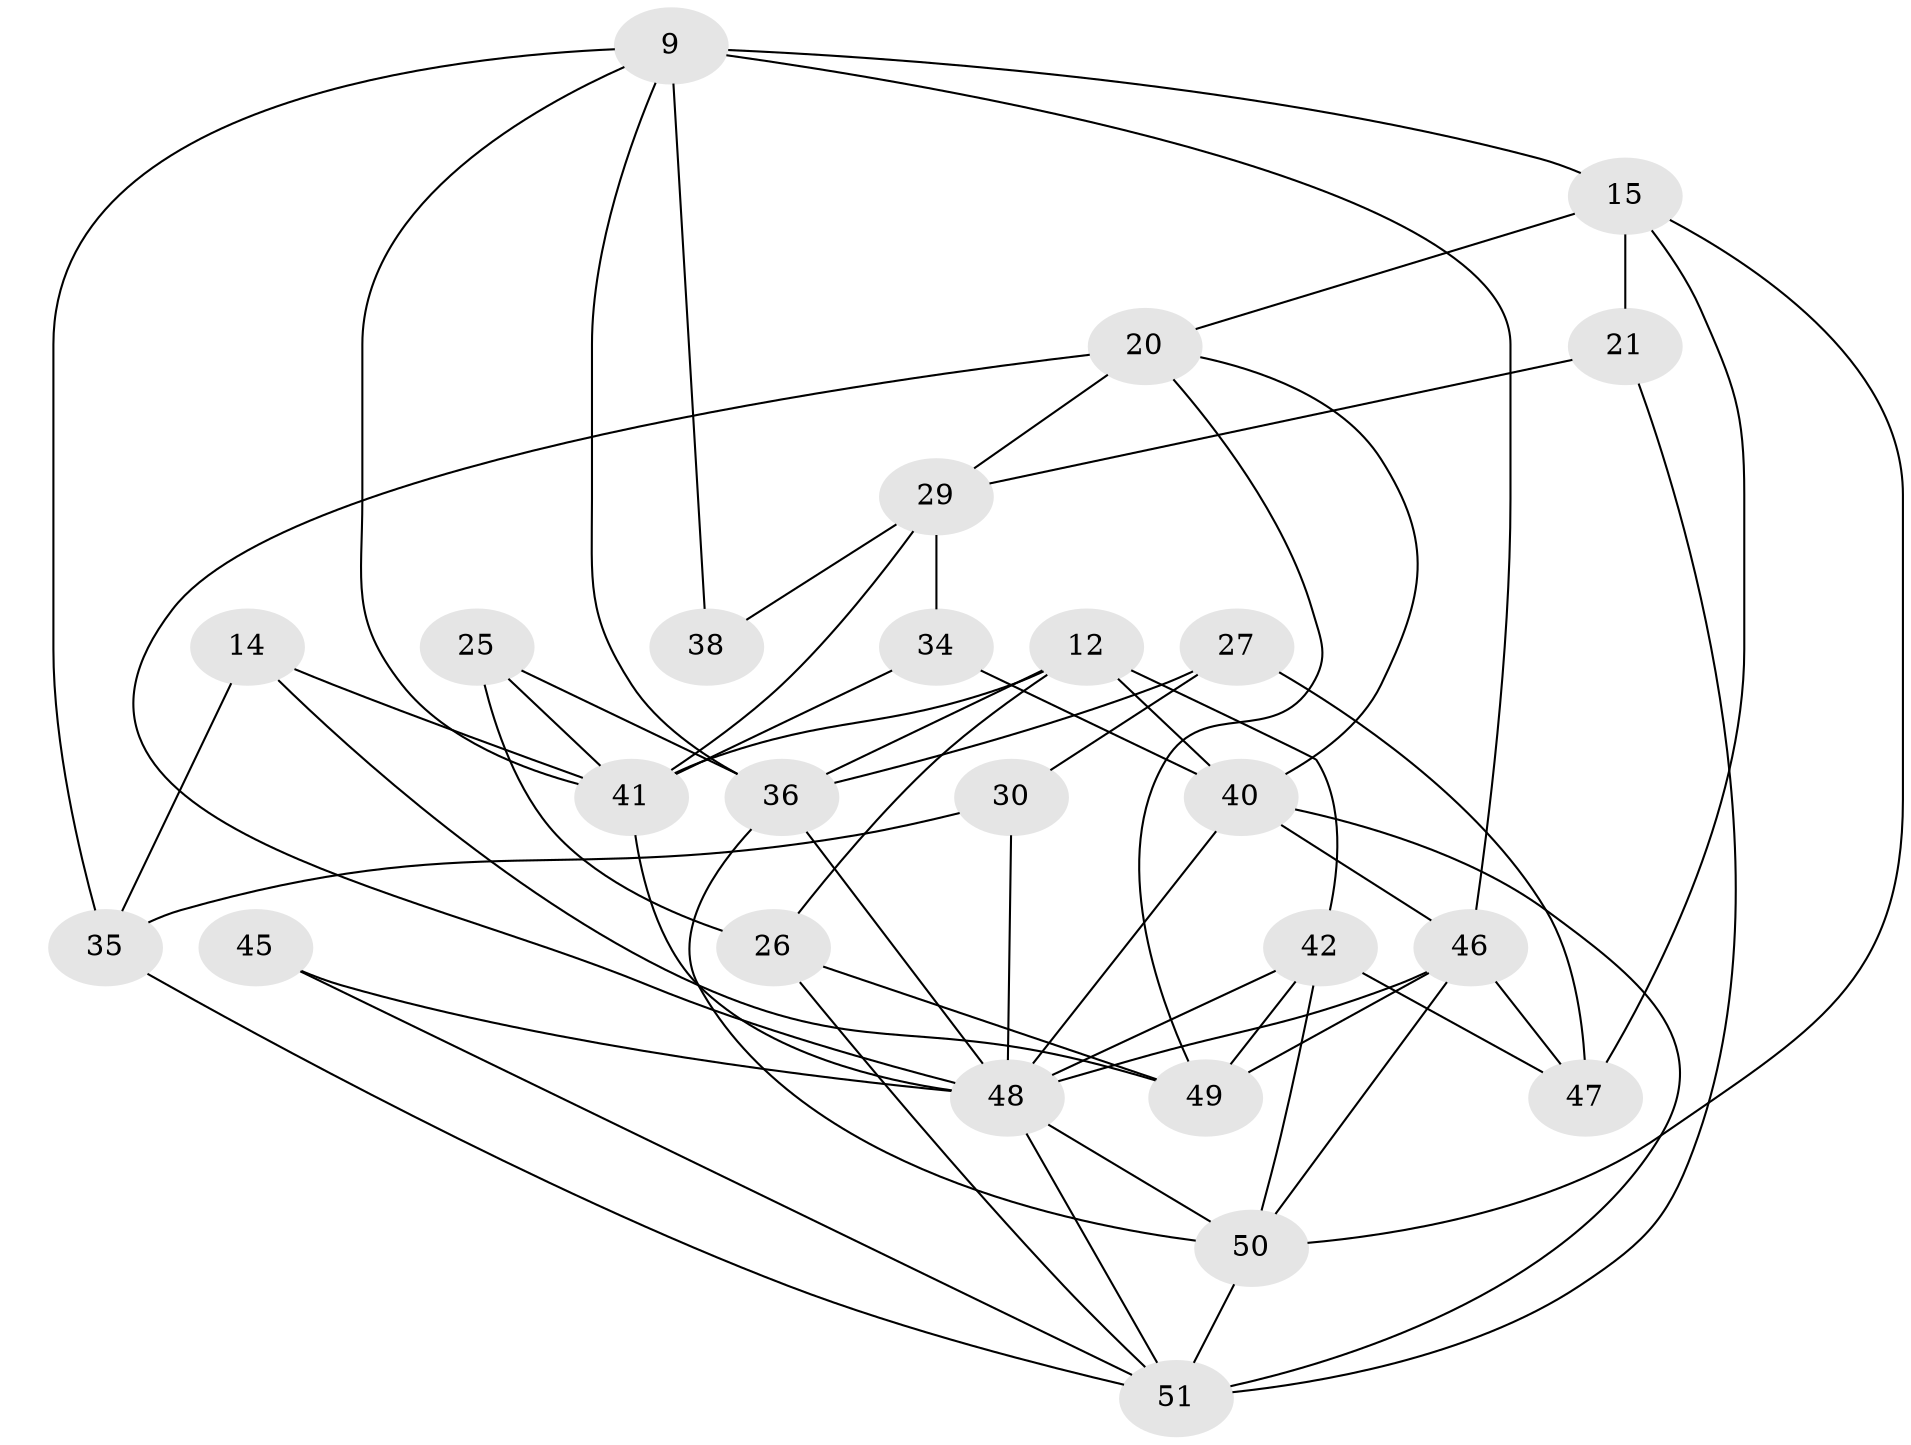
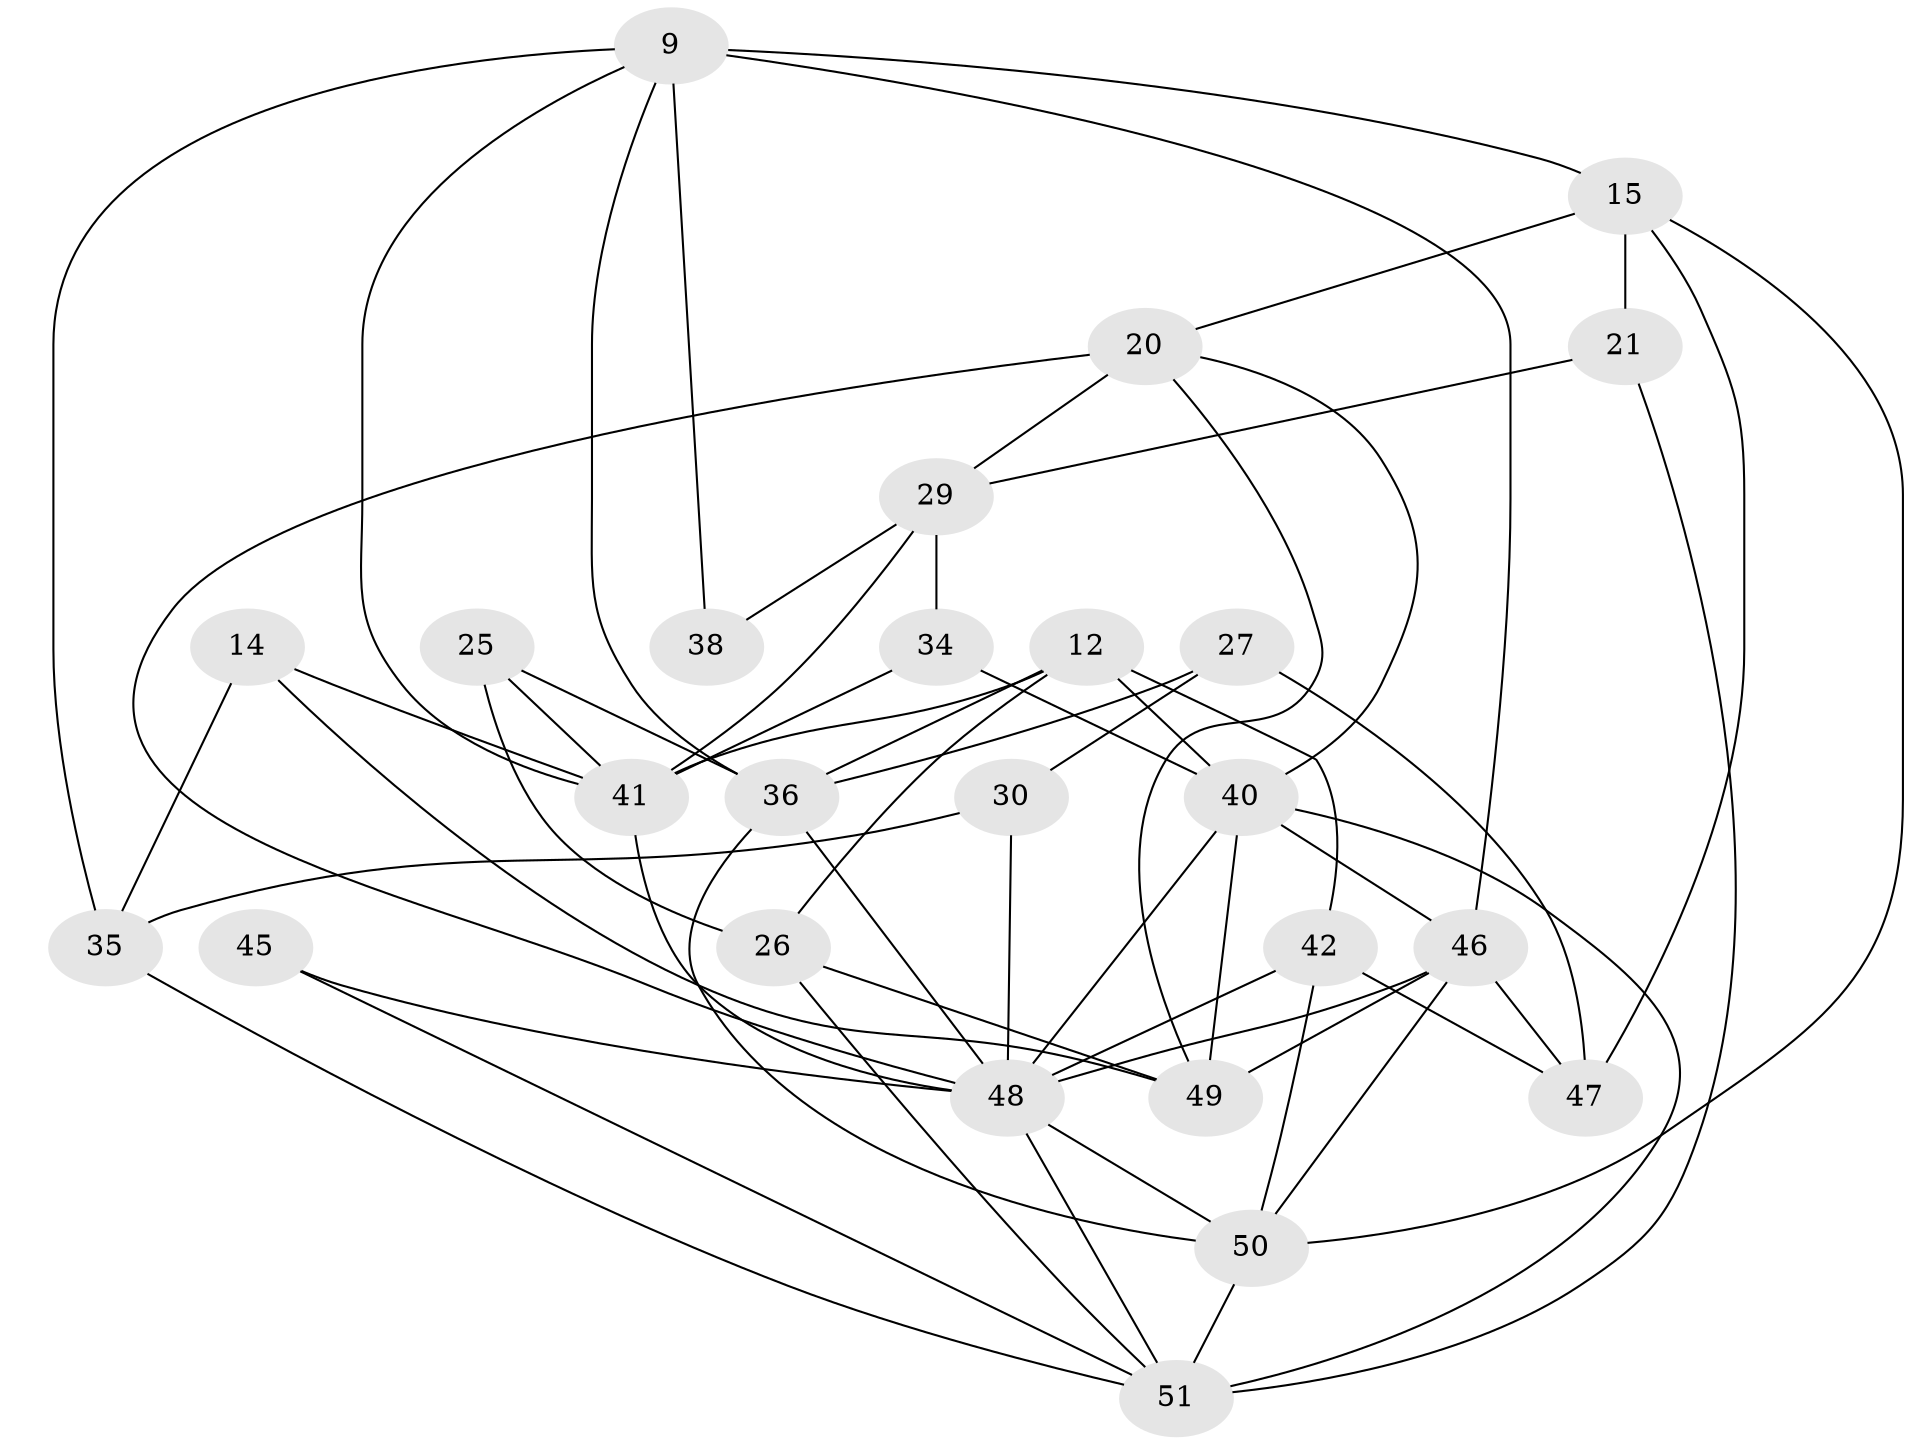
(1273, 1010) -> (1223, 948)
